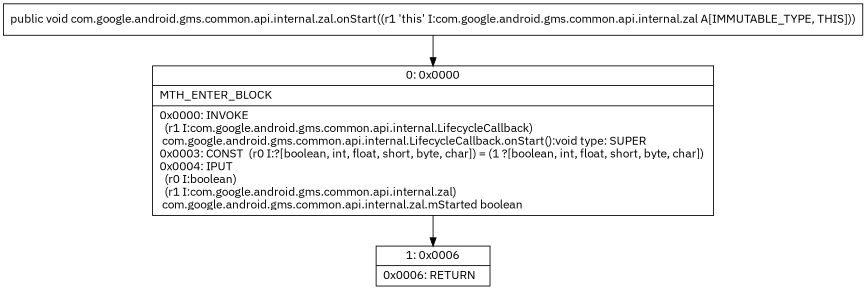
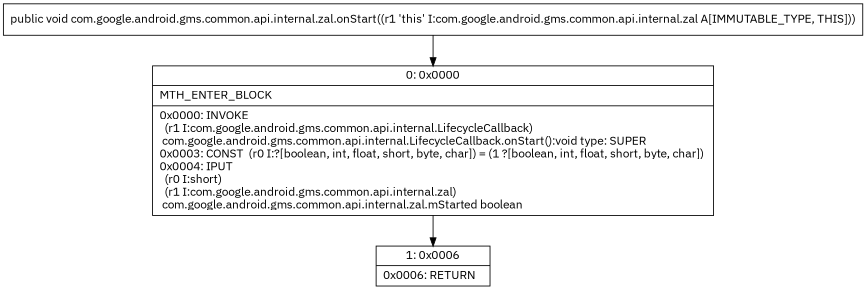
(198, 179) -> (191, 179)
